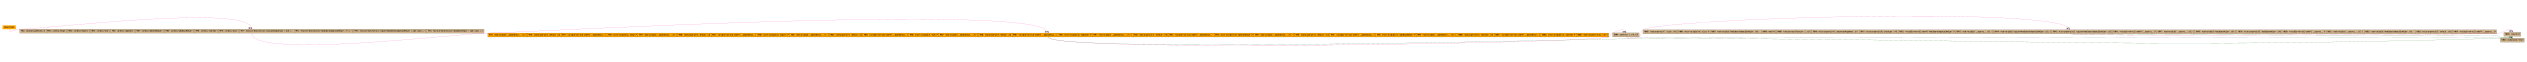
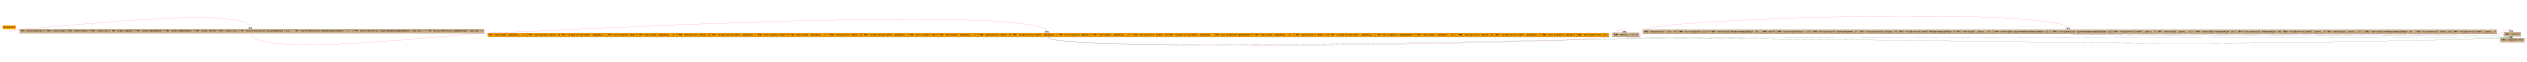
(9, 27) -> (9, 27)
